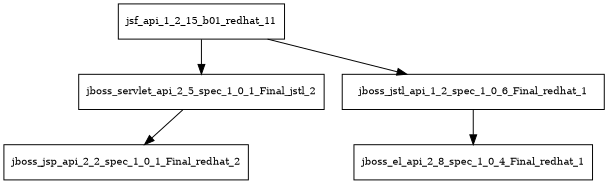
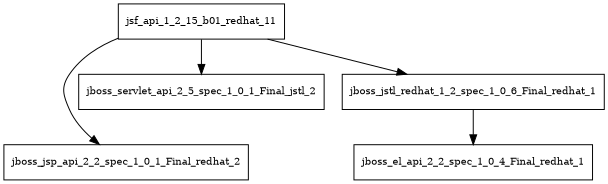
(473, 92) -> (473, 92)
(167, 124) -> (66, 80)
(473, 162) -> (473, 162)
